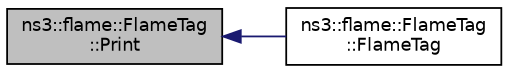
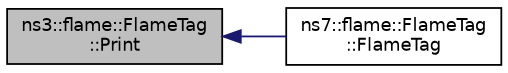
(394, 36) -> (394, 36)
